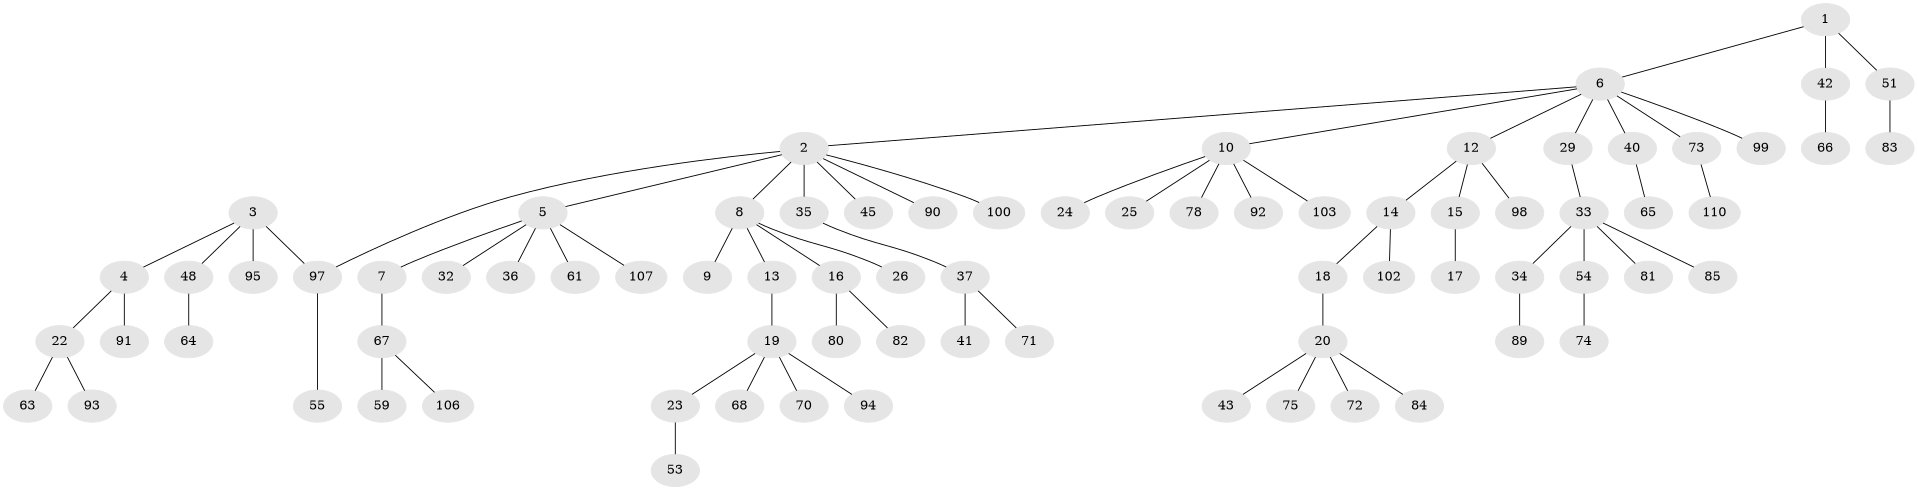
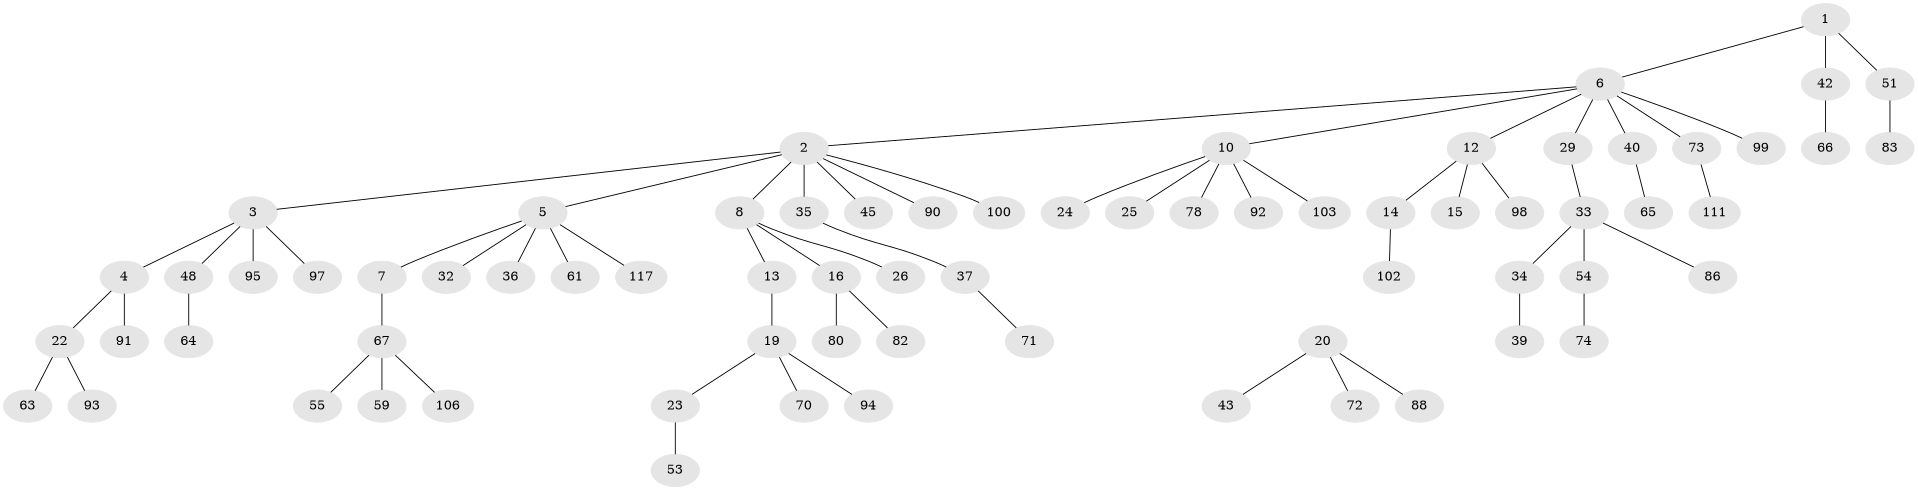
(552, 186) -> (529, 181)
(1715, 213) -> (1715, 213)
(641, 277) -> (641, 277)
(708, 277) -> none
(1323, 277) -> none
(1455, 277) -> none
(1648, 277) -> none
(1713, 277) -> (1713, 277)
(318, 342) -> (350, 374)
(965, 342) -> none
(1520, 342) -> (1520, 342)
(740, 406) -> none
(1291, 406) -> none
(1419, 406) -> (1419, 406)
